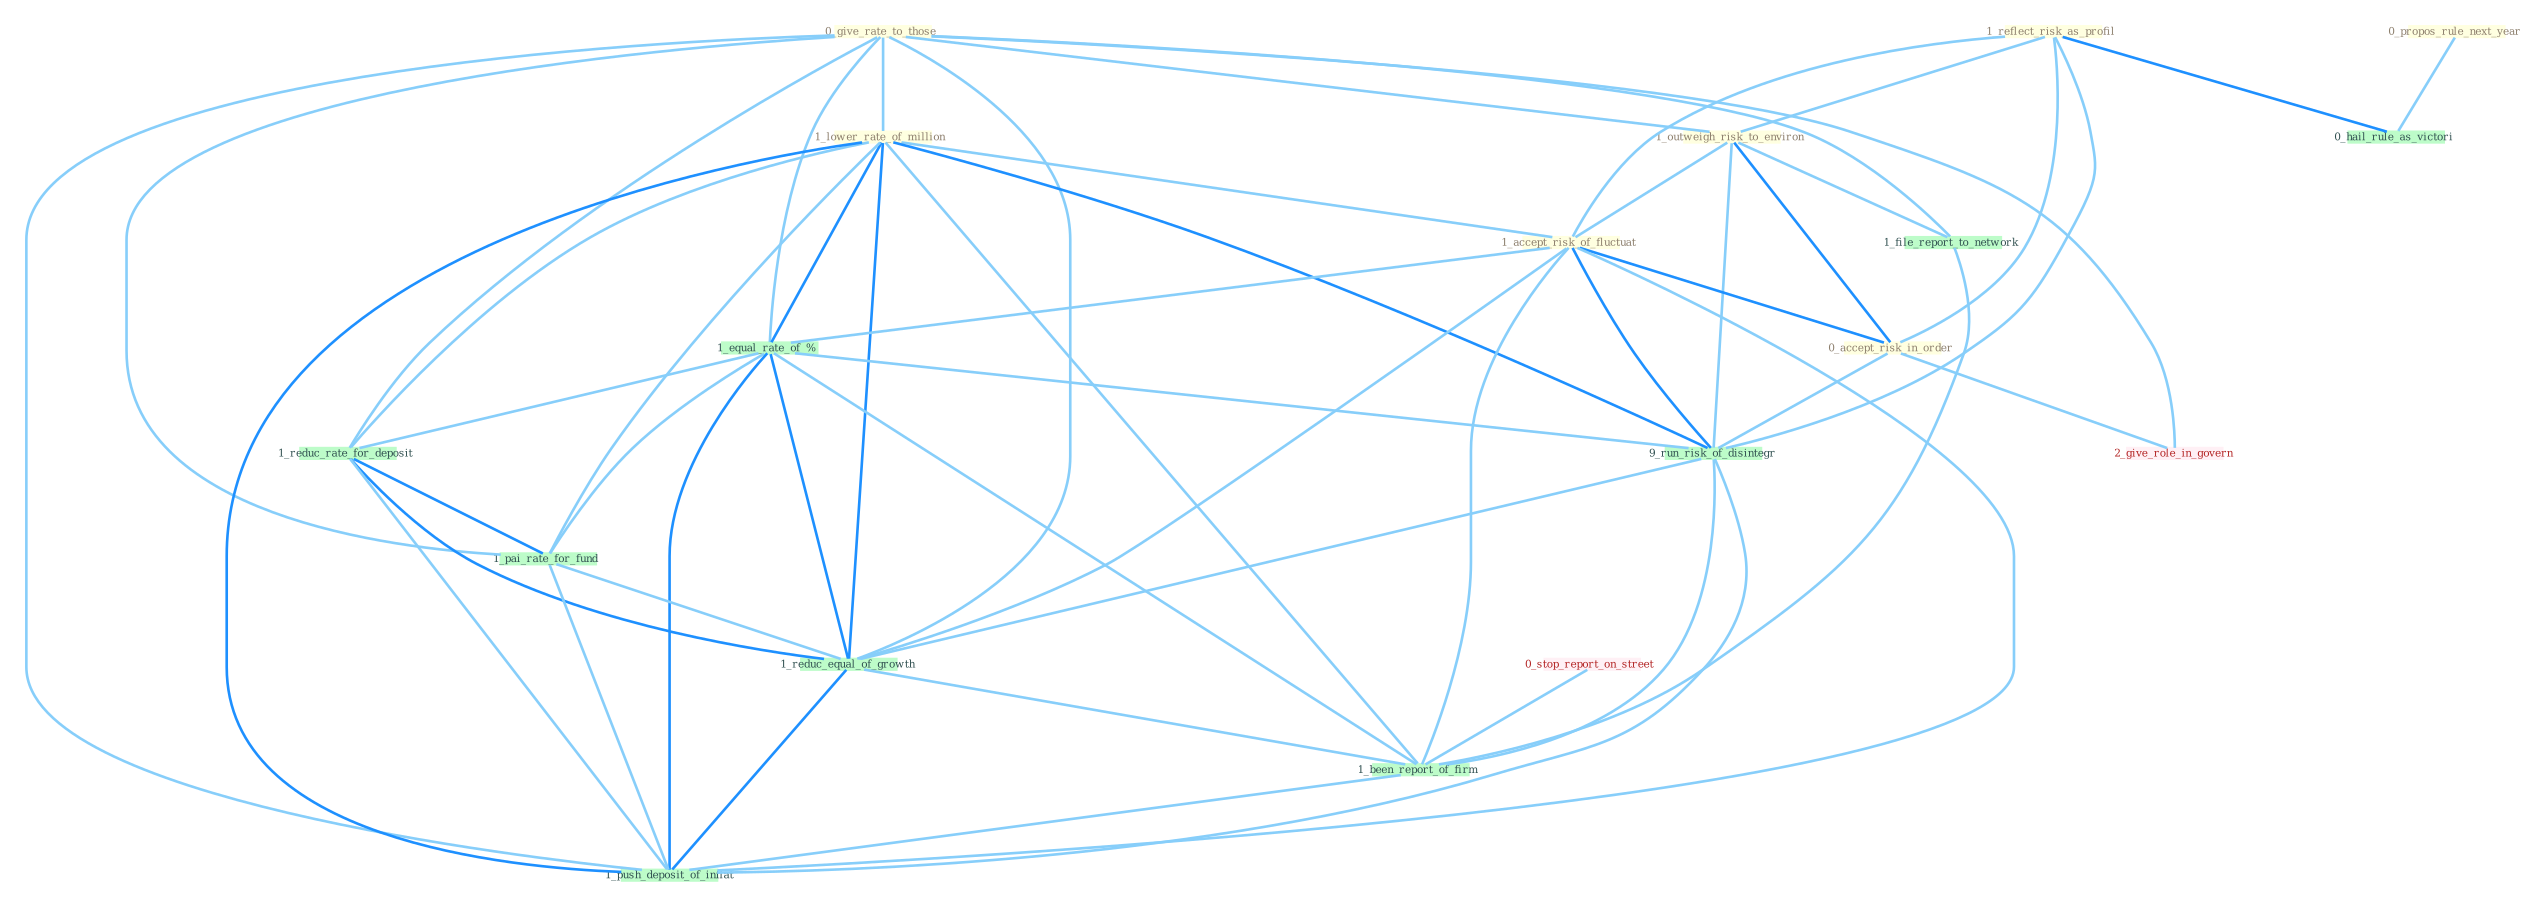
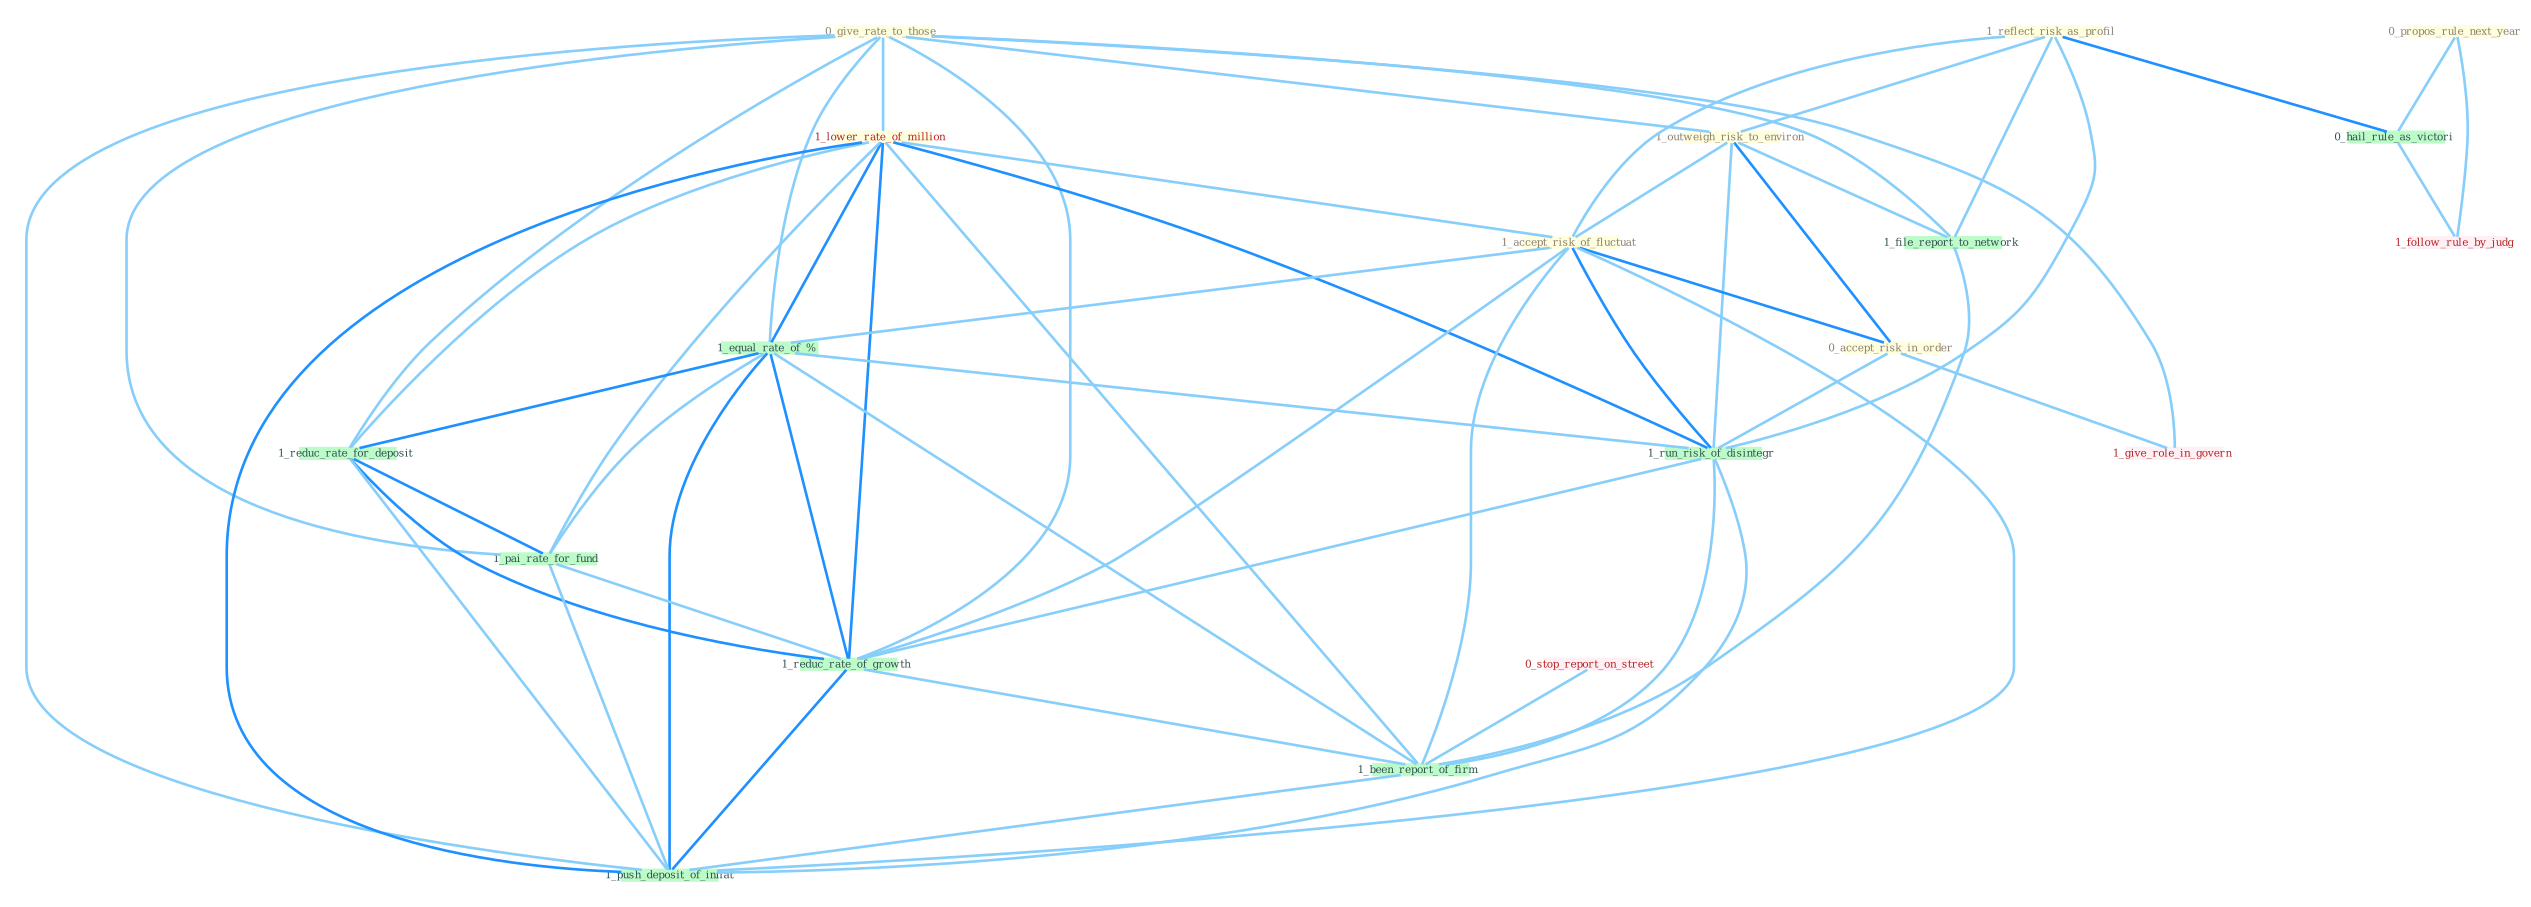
(883, 137) -> (883, 137)
(2033, 230) -> (2003, 137)
none -> (2457, 243)
(559, 401) -> (559, 401)
(1713, 453) -> (1713, 453)
(2175, 453) -> (2175, 453)
(849, 664) -> (849, 664)
